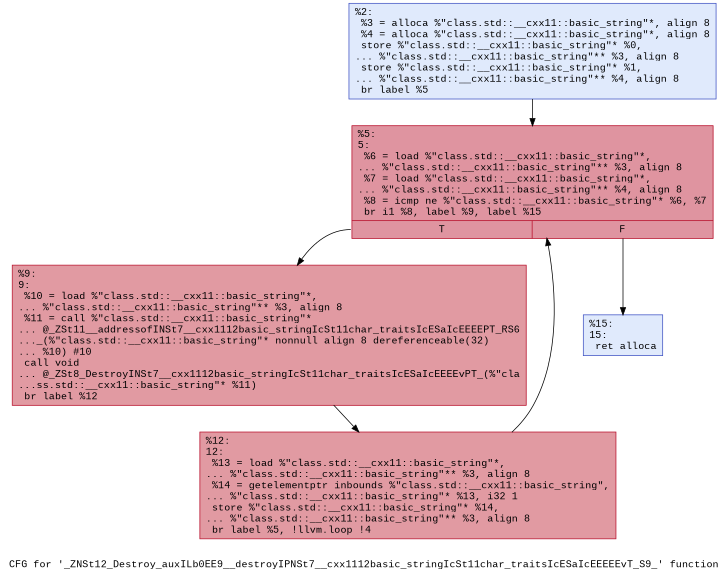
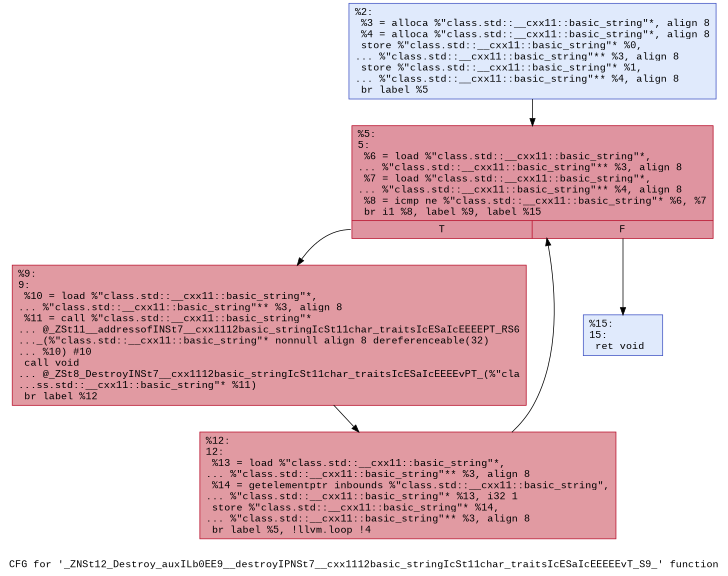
(623, 346) -> (617, 346)
